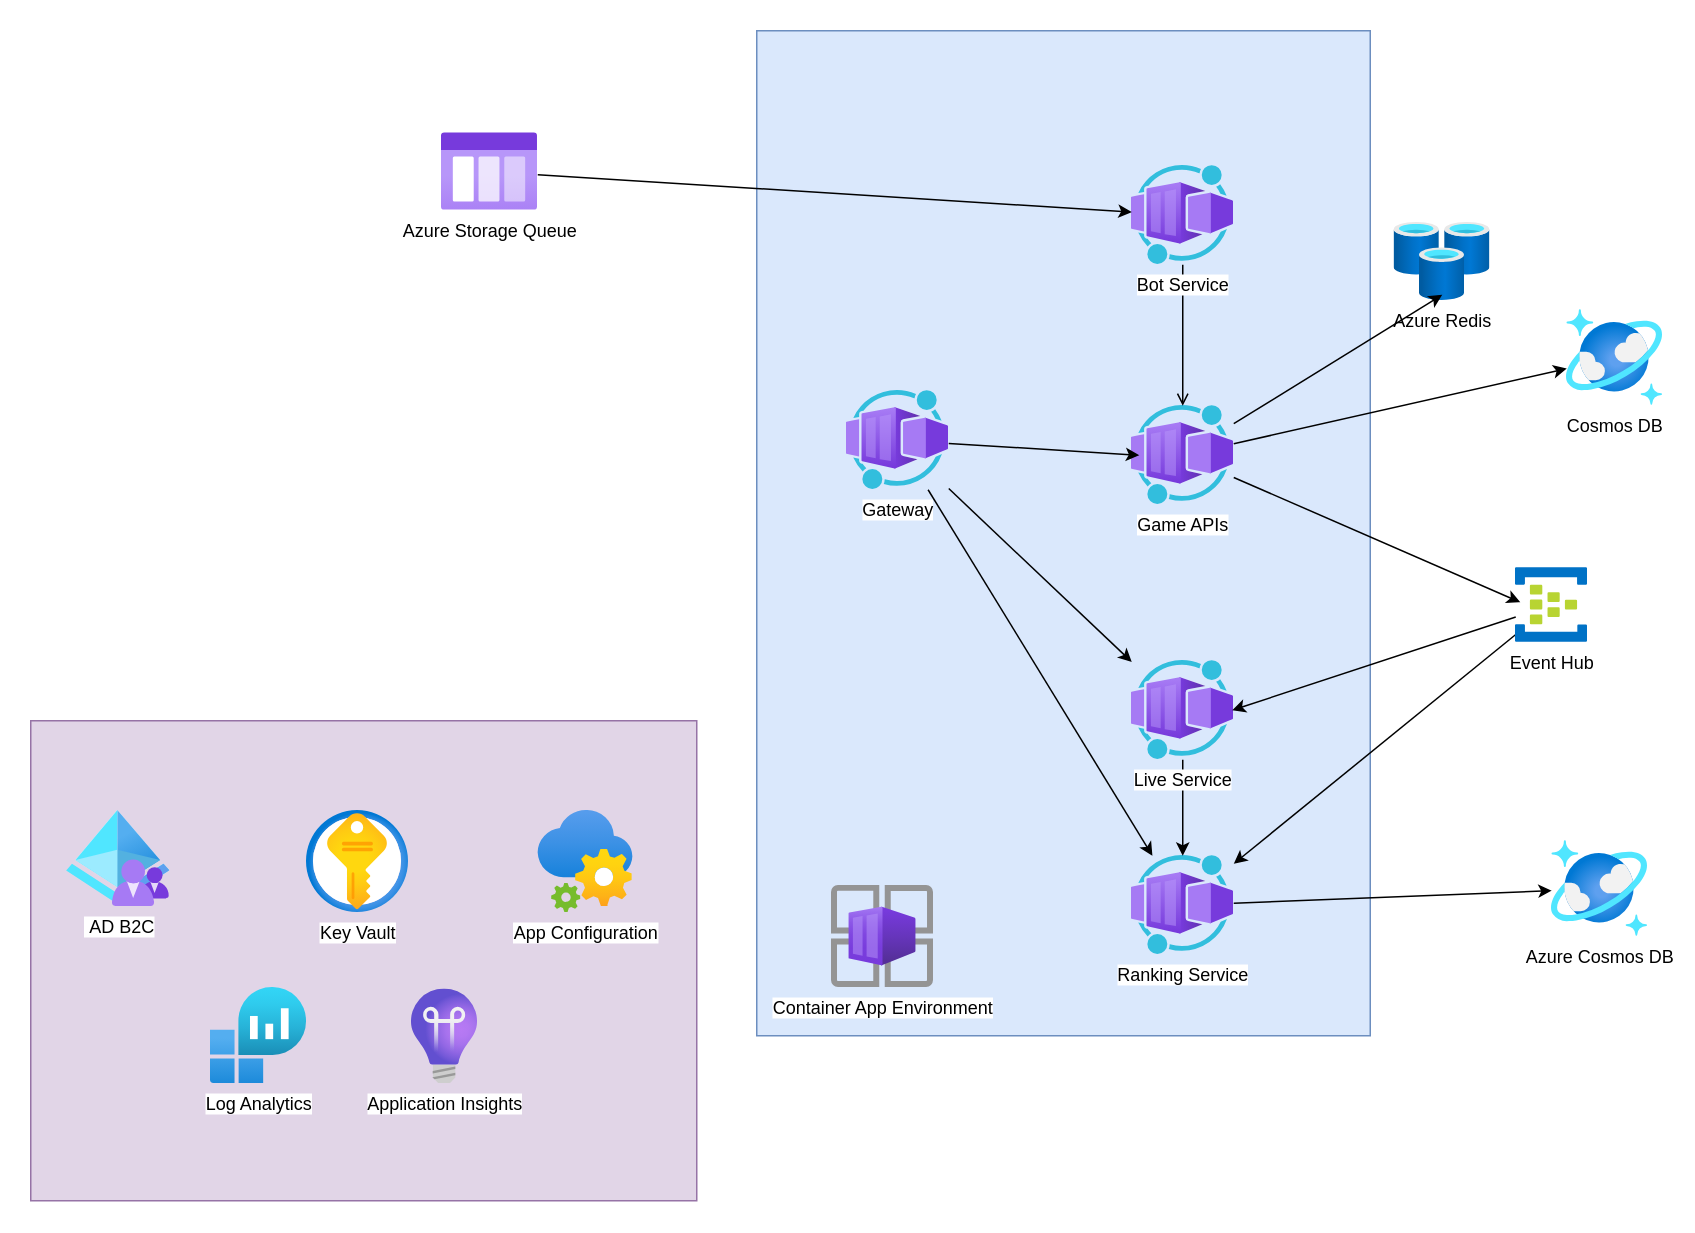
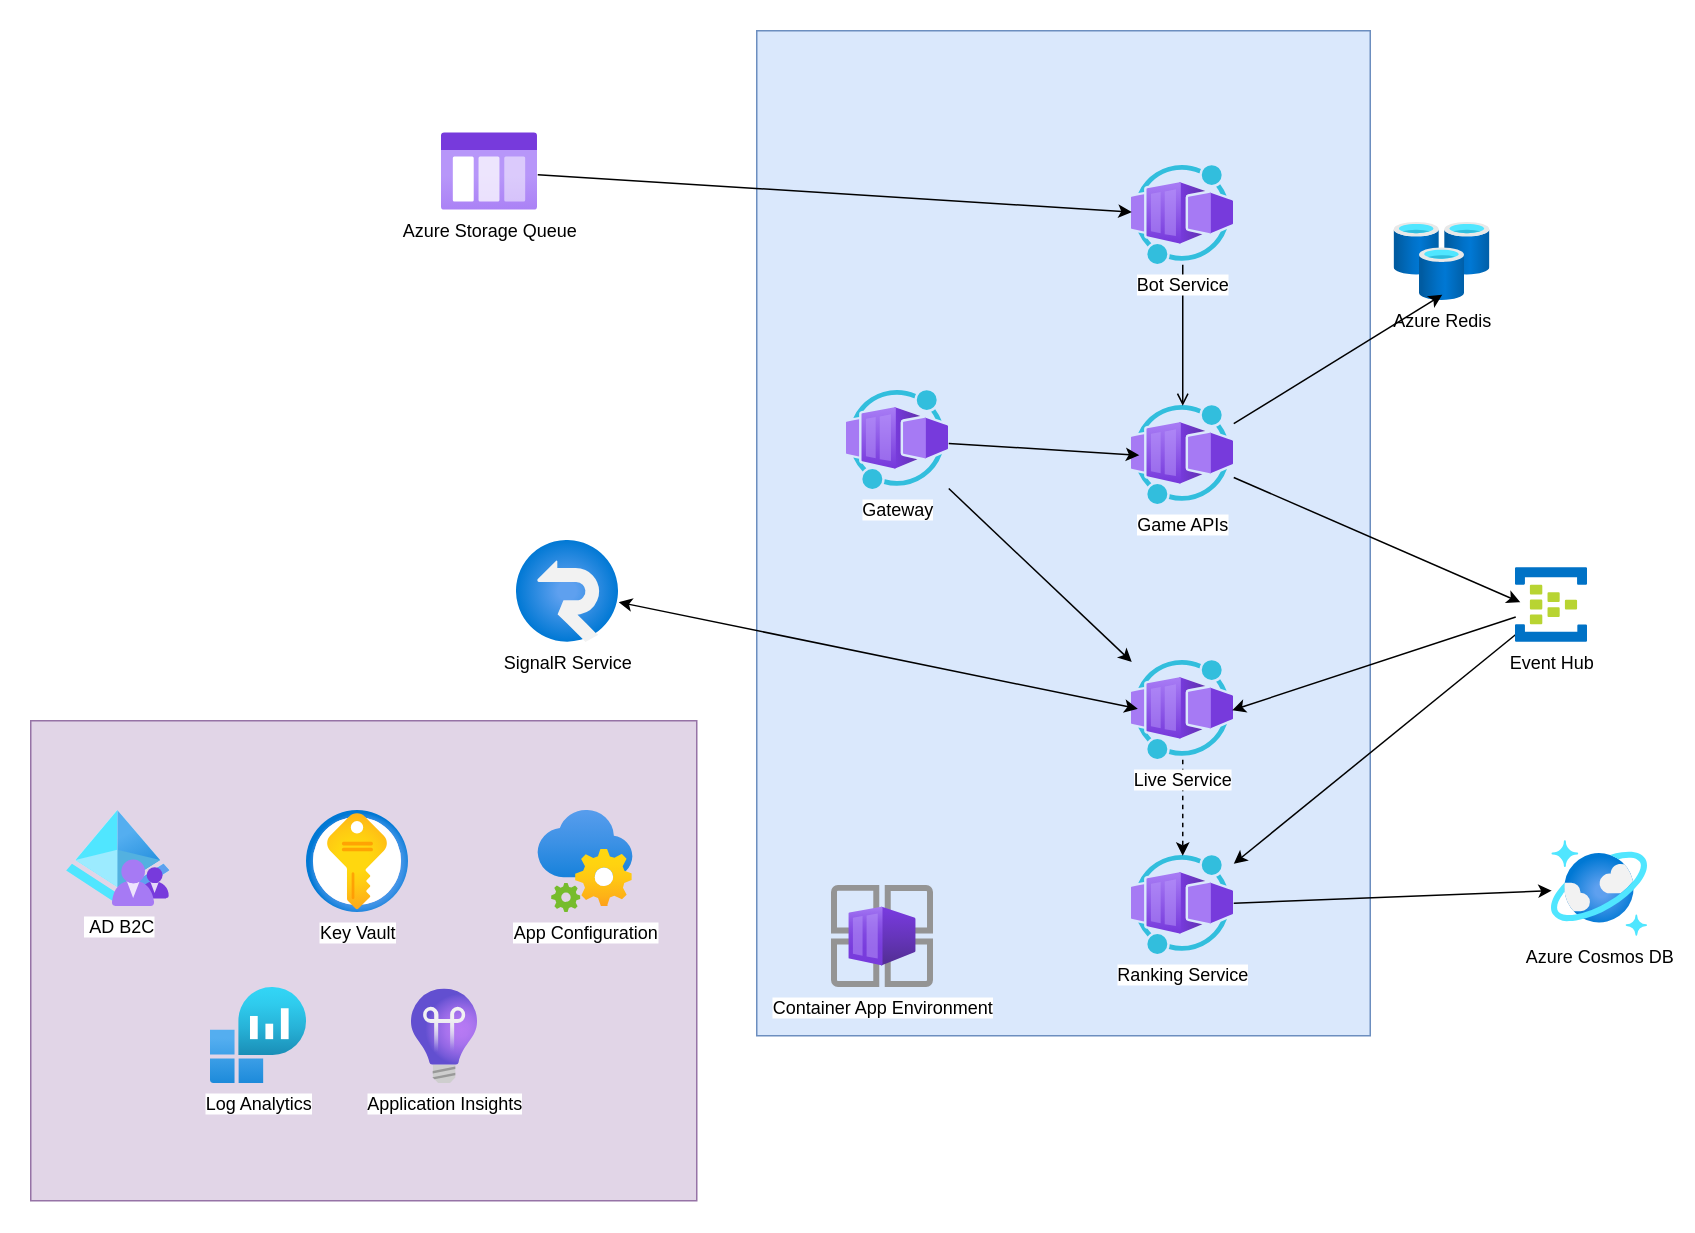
(1615, 358) -> none
(1395, 407) -> none
none -> (568, 592)
none -> (878, 655)
(1037, 668) -> none
(1183, 815) -> (1183, 815)
